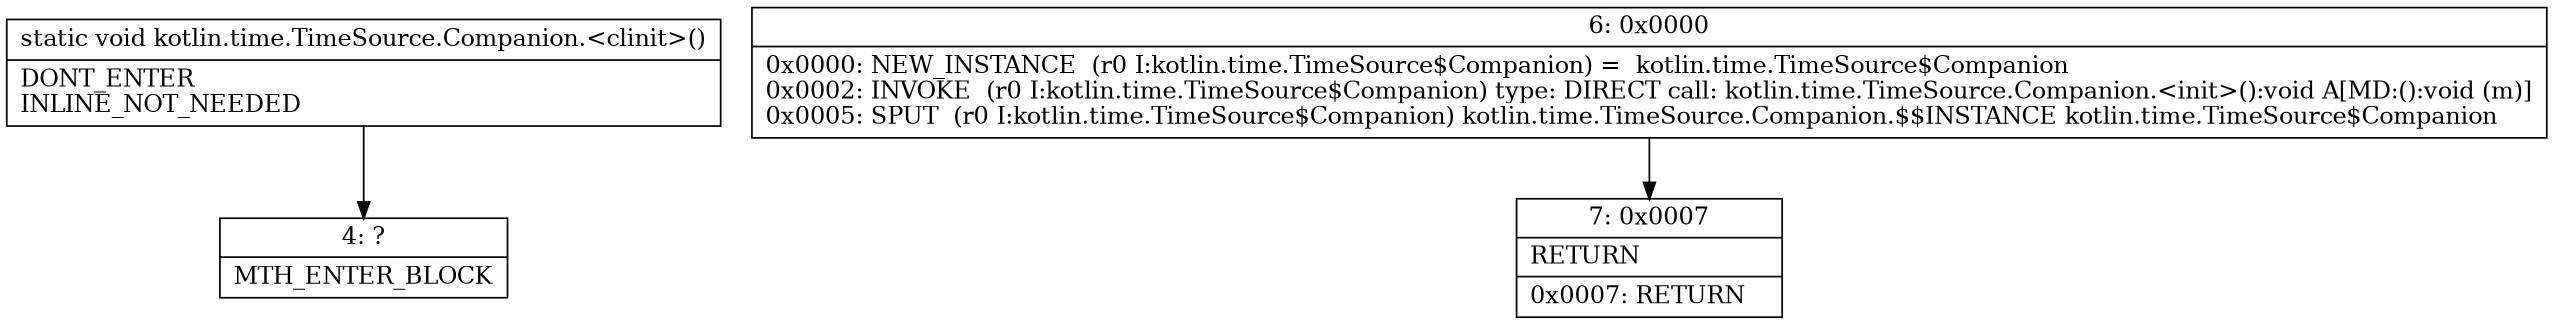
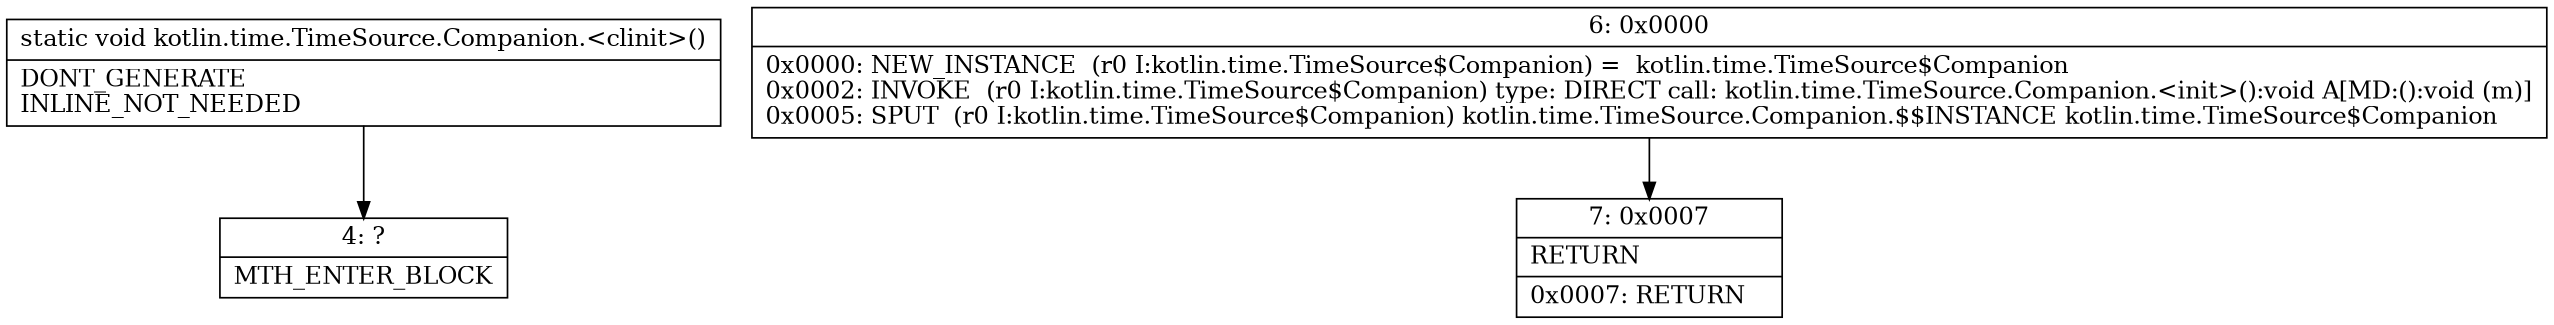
(107, 80) -> (134, 80)
